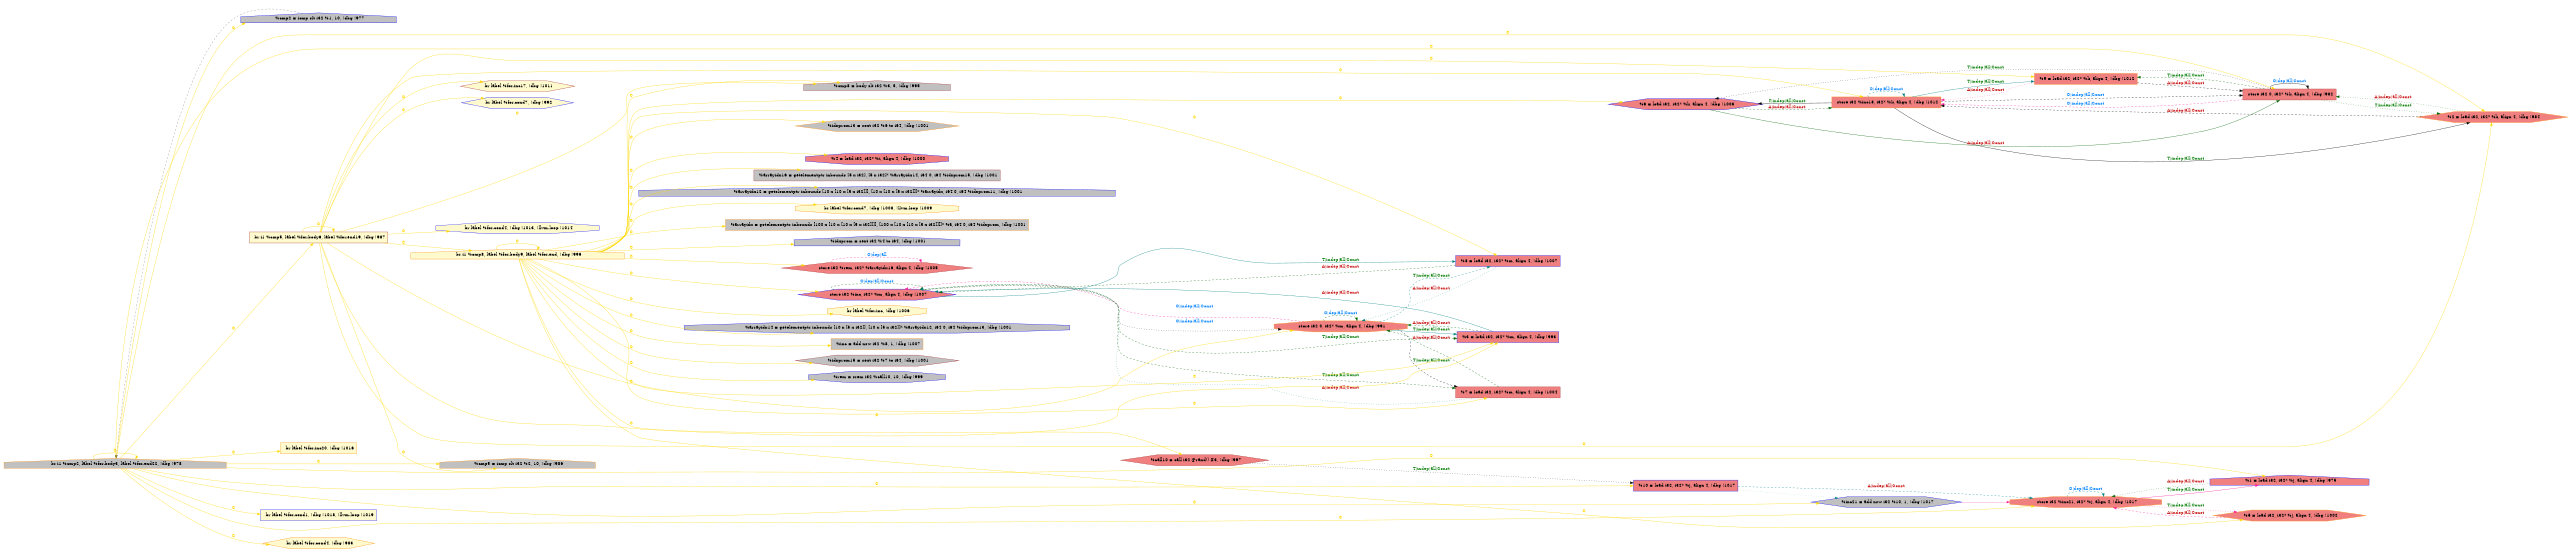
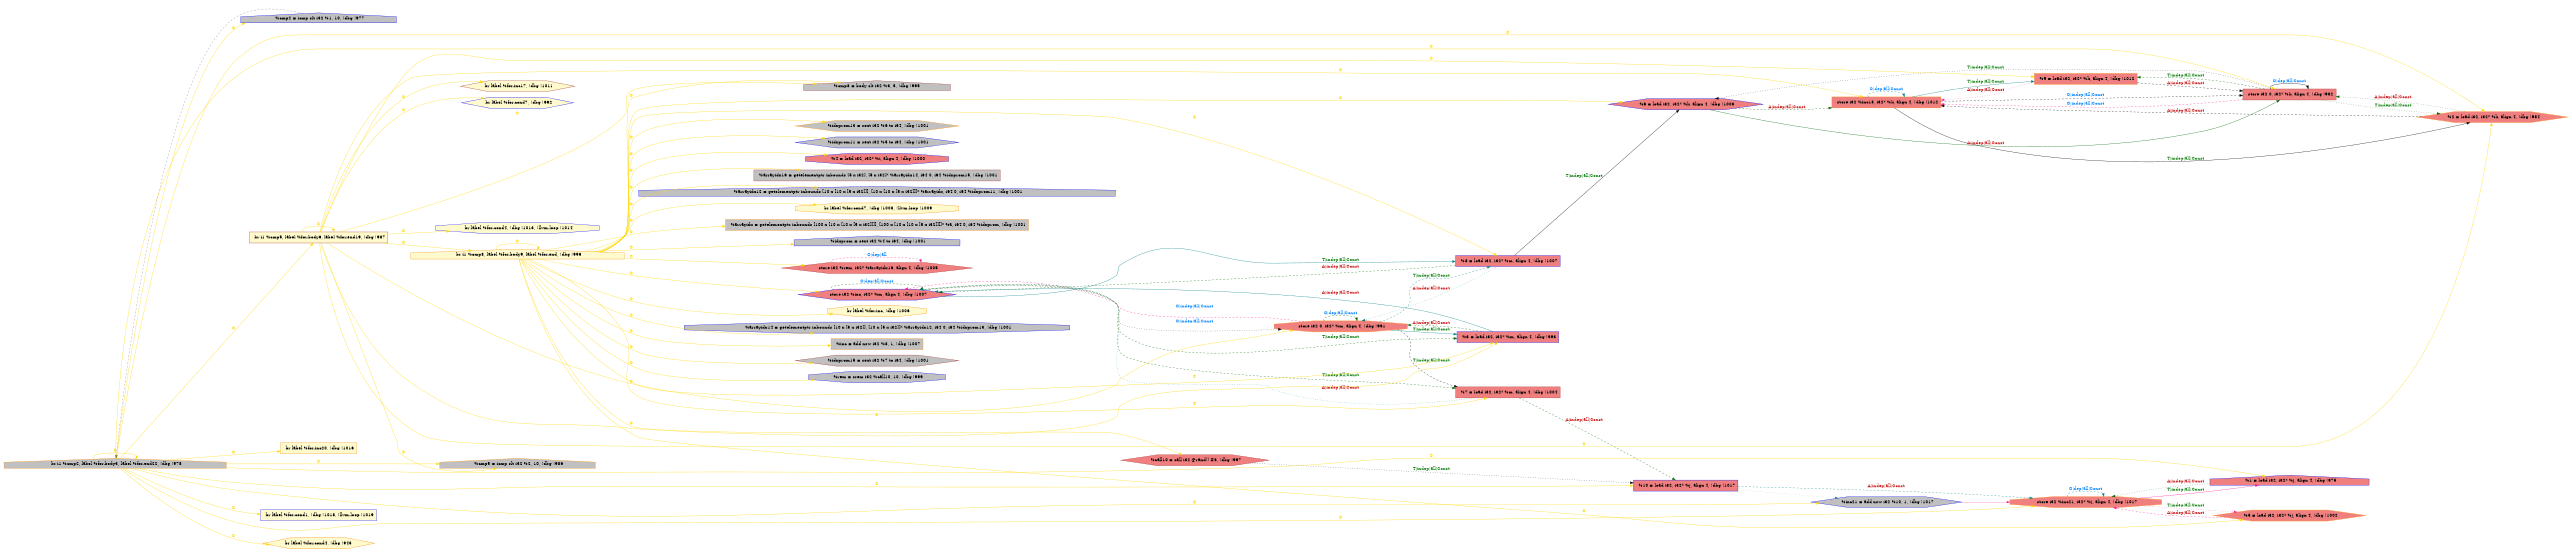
(1797, 103) -> (1596, 184)
none -> (877, 142)
(1446, 356) -> (1596, 437)
(319, 543) -> (319, 543)
